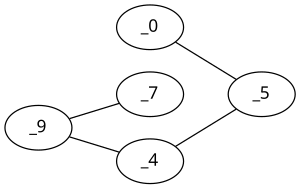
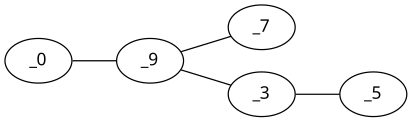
(206, 61) -> (94, 61)
(150, 161) -> (262, 94)
